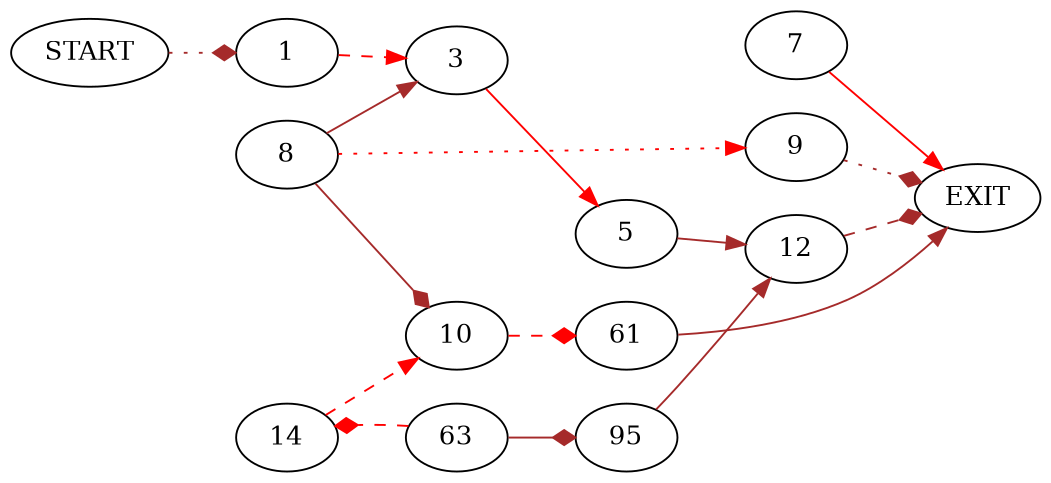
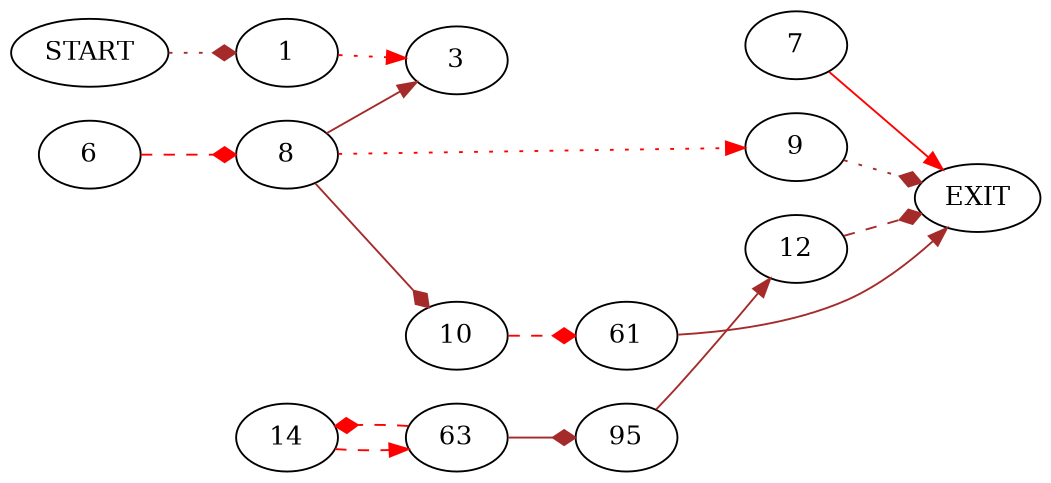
(363, 56) -> (363, 56)
none -> (90, 155)
(627, 234) -> none
(364, 392) -> (362, 450)
